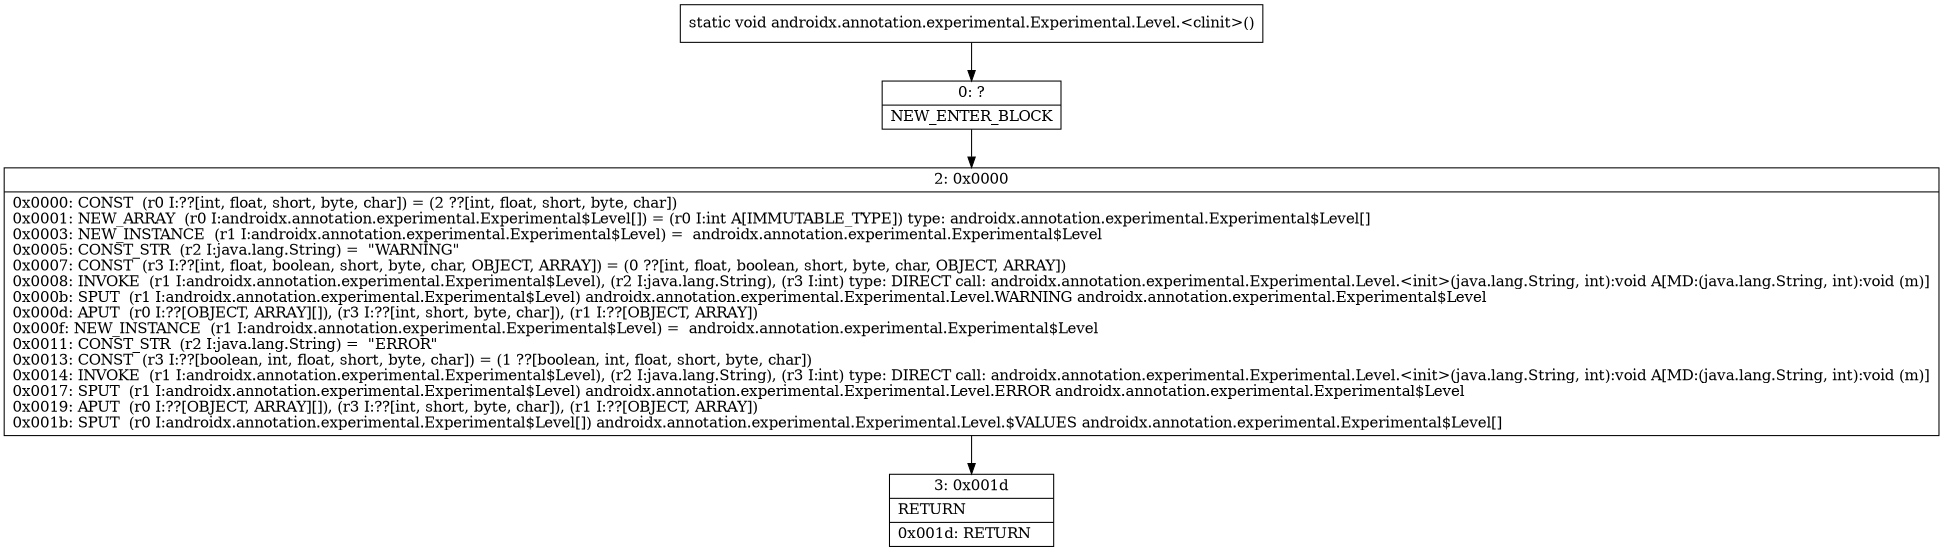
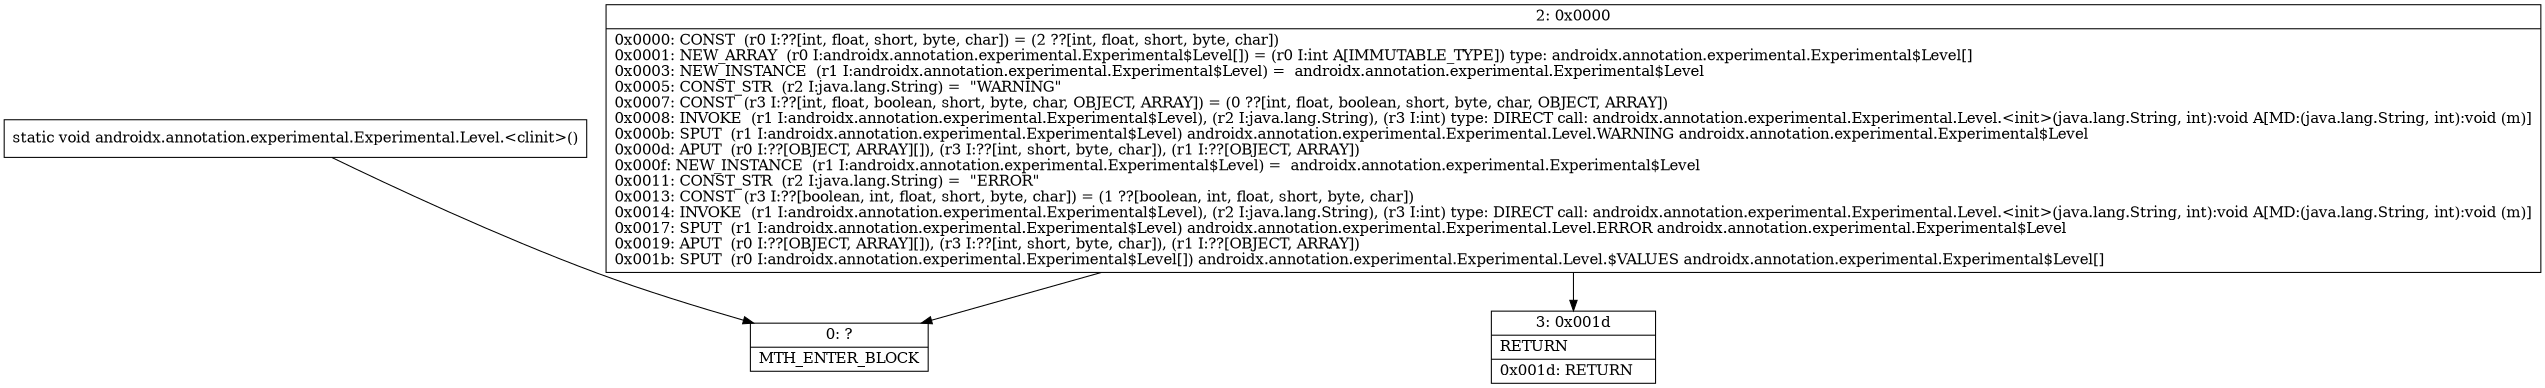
(972, 117) -> (839, 359)
(972, 143) -> (1016, 296)
